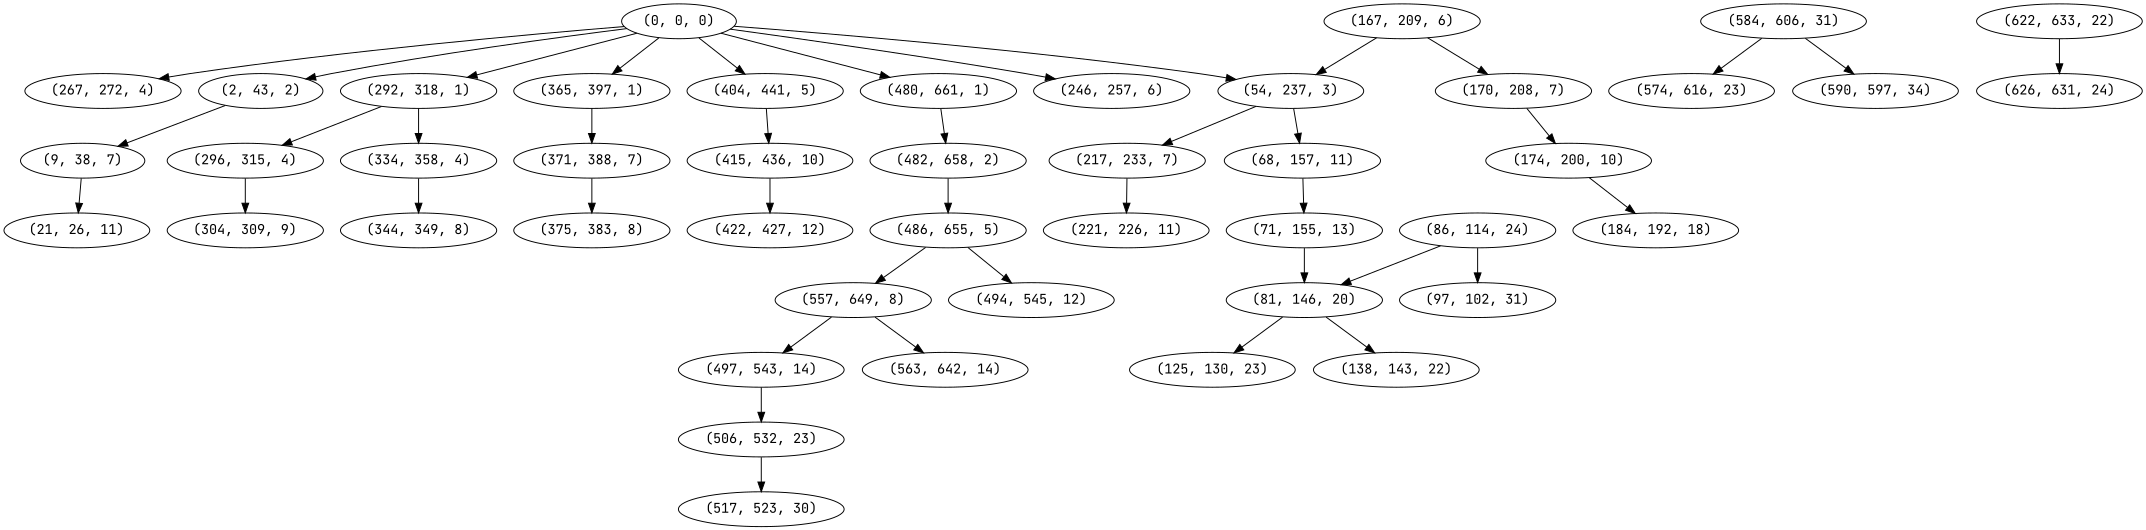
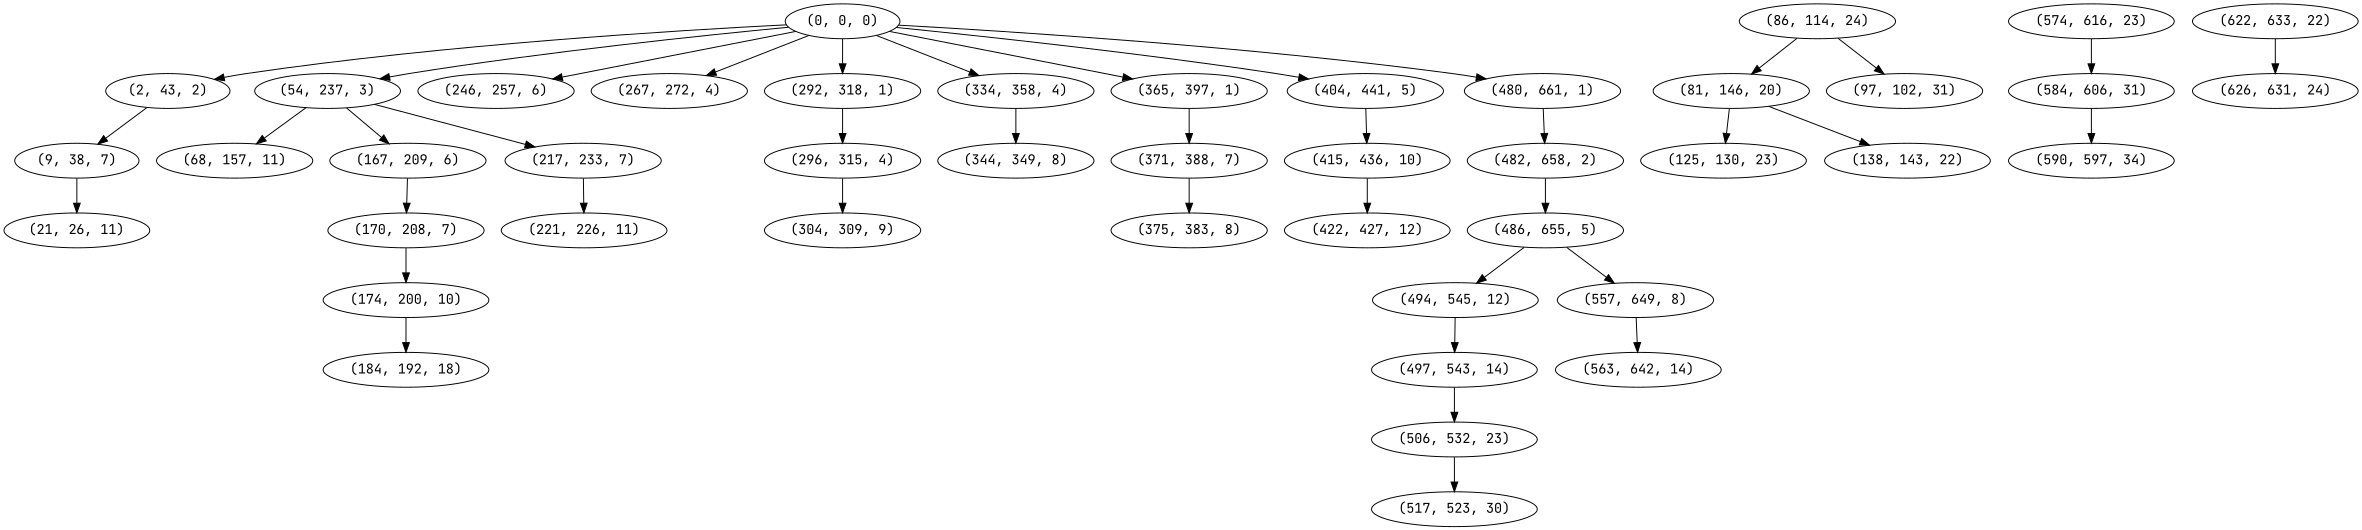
(1741, 53) -> (2091, 51)
(1351, 54) -> (364, 123)
(419, 121) -> (923, 54)
(1304, 230) -> none
(811, 332) -> (1455, 330)
